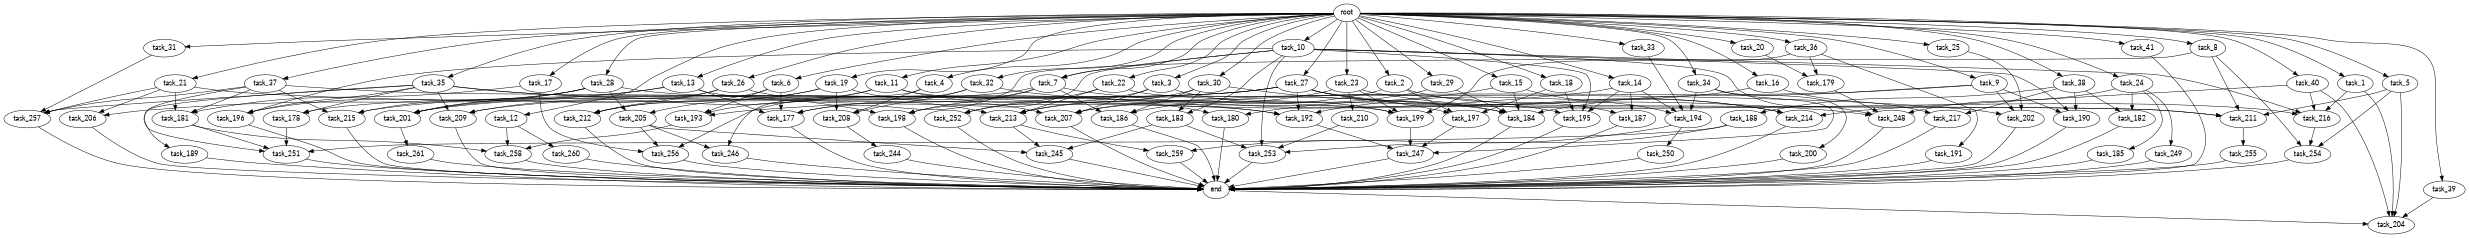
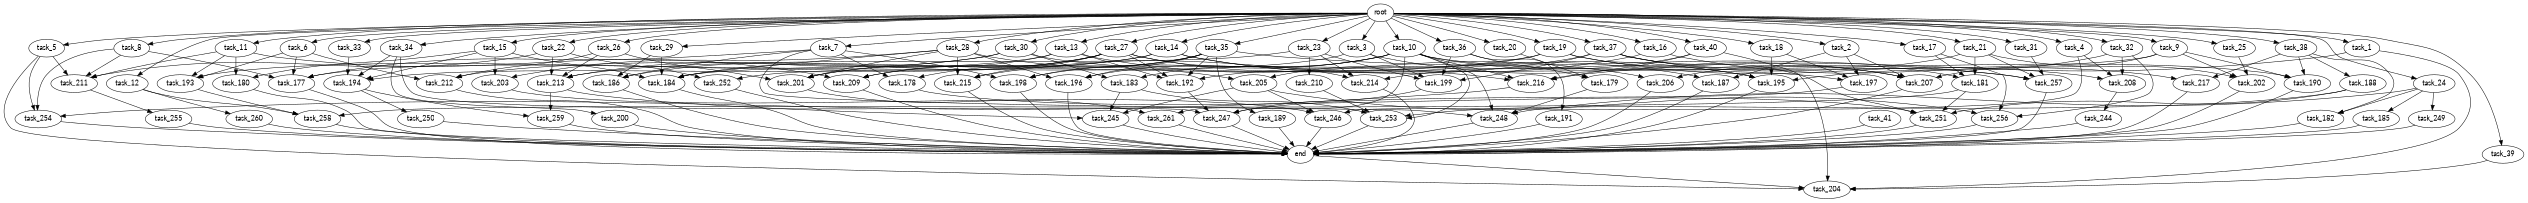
(1740, 22) -> none
(1169, 61) -> (1308, 109)
none -> (495, 84)
